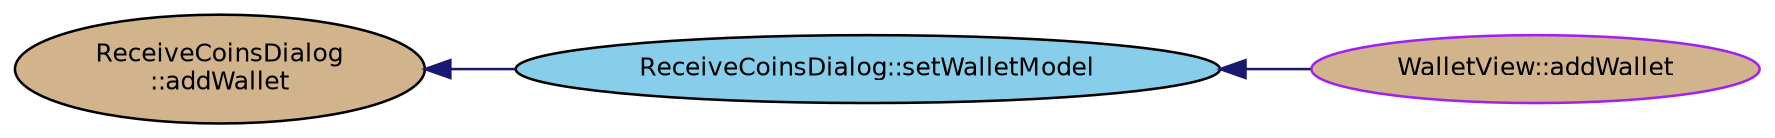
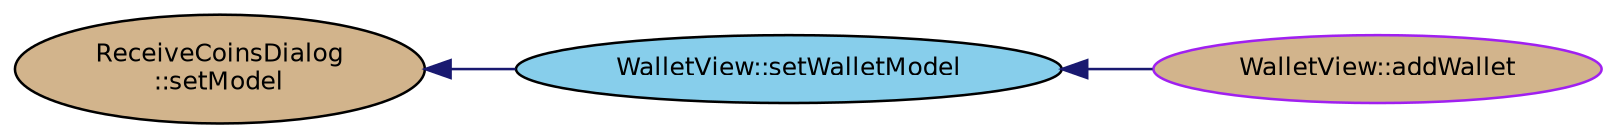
(220, 69) -> (220, 69)
(868, 69) -> (789, 69)
